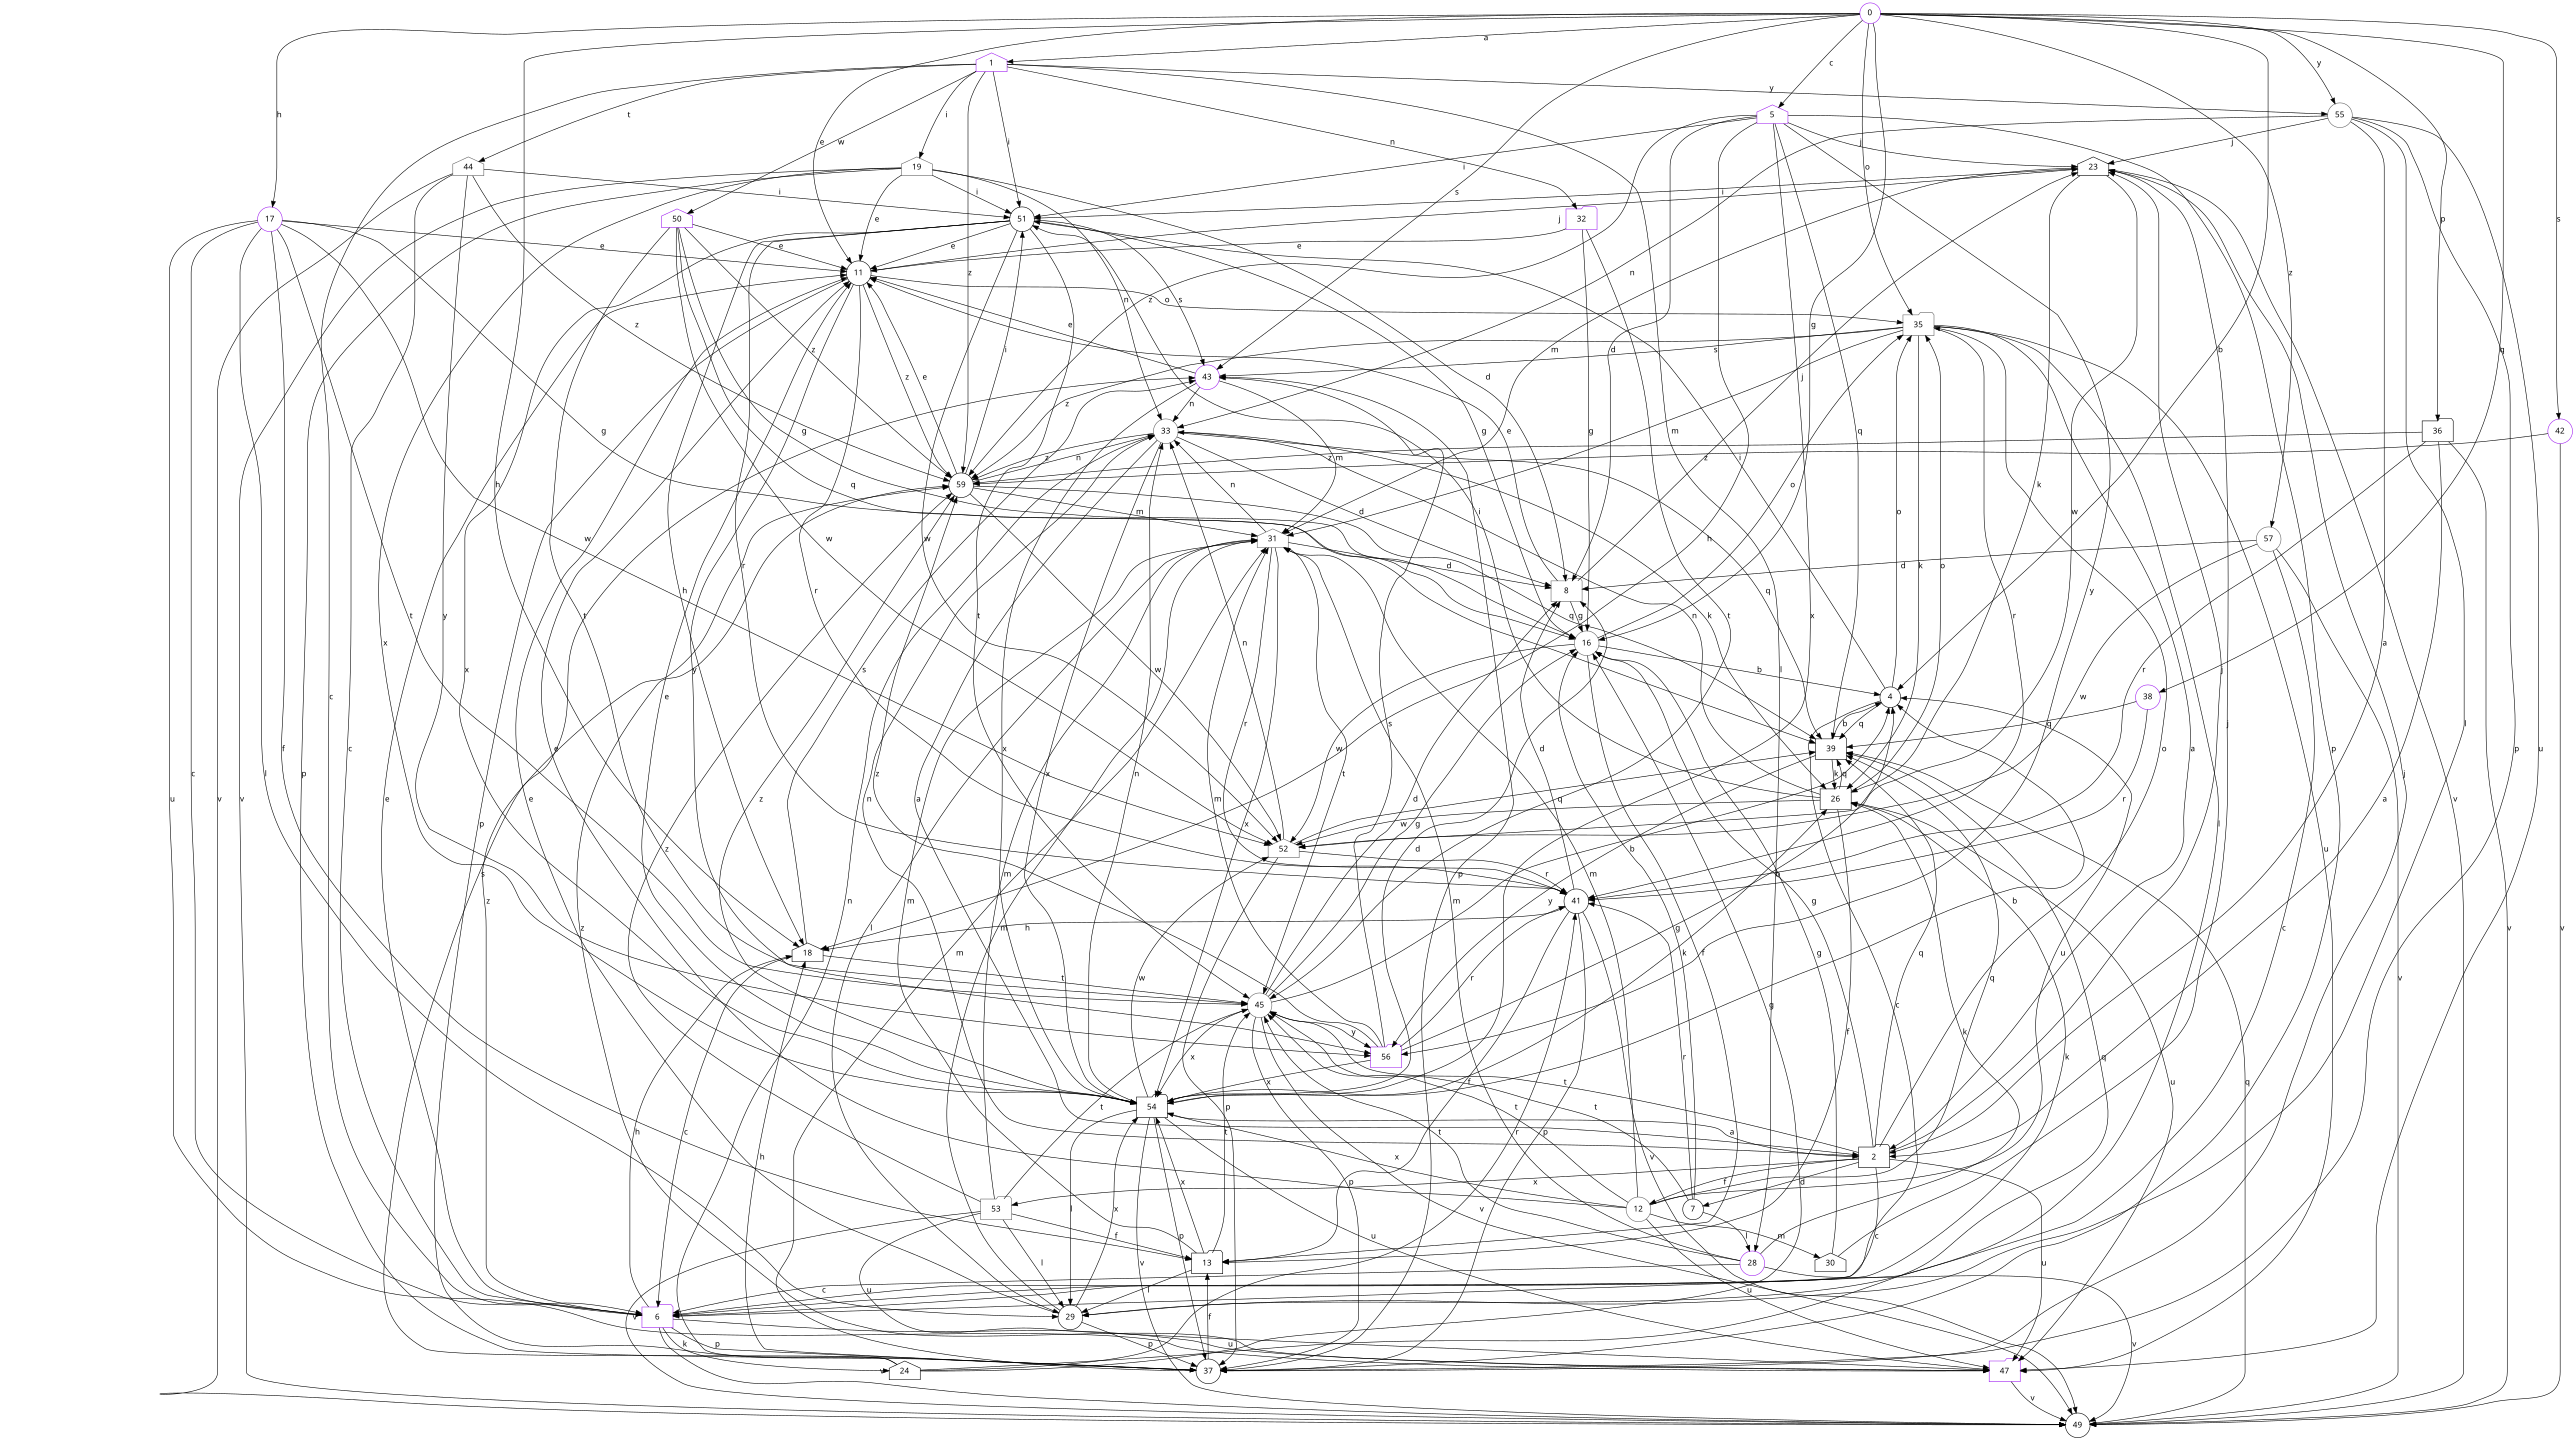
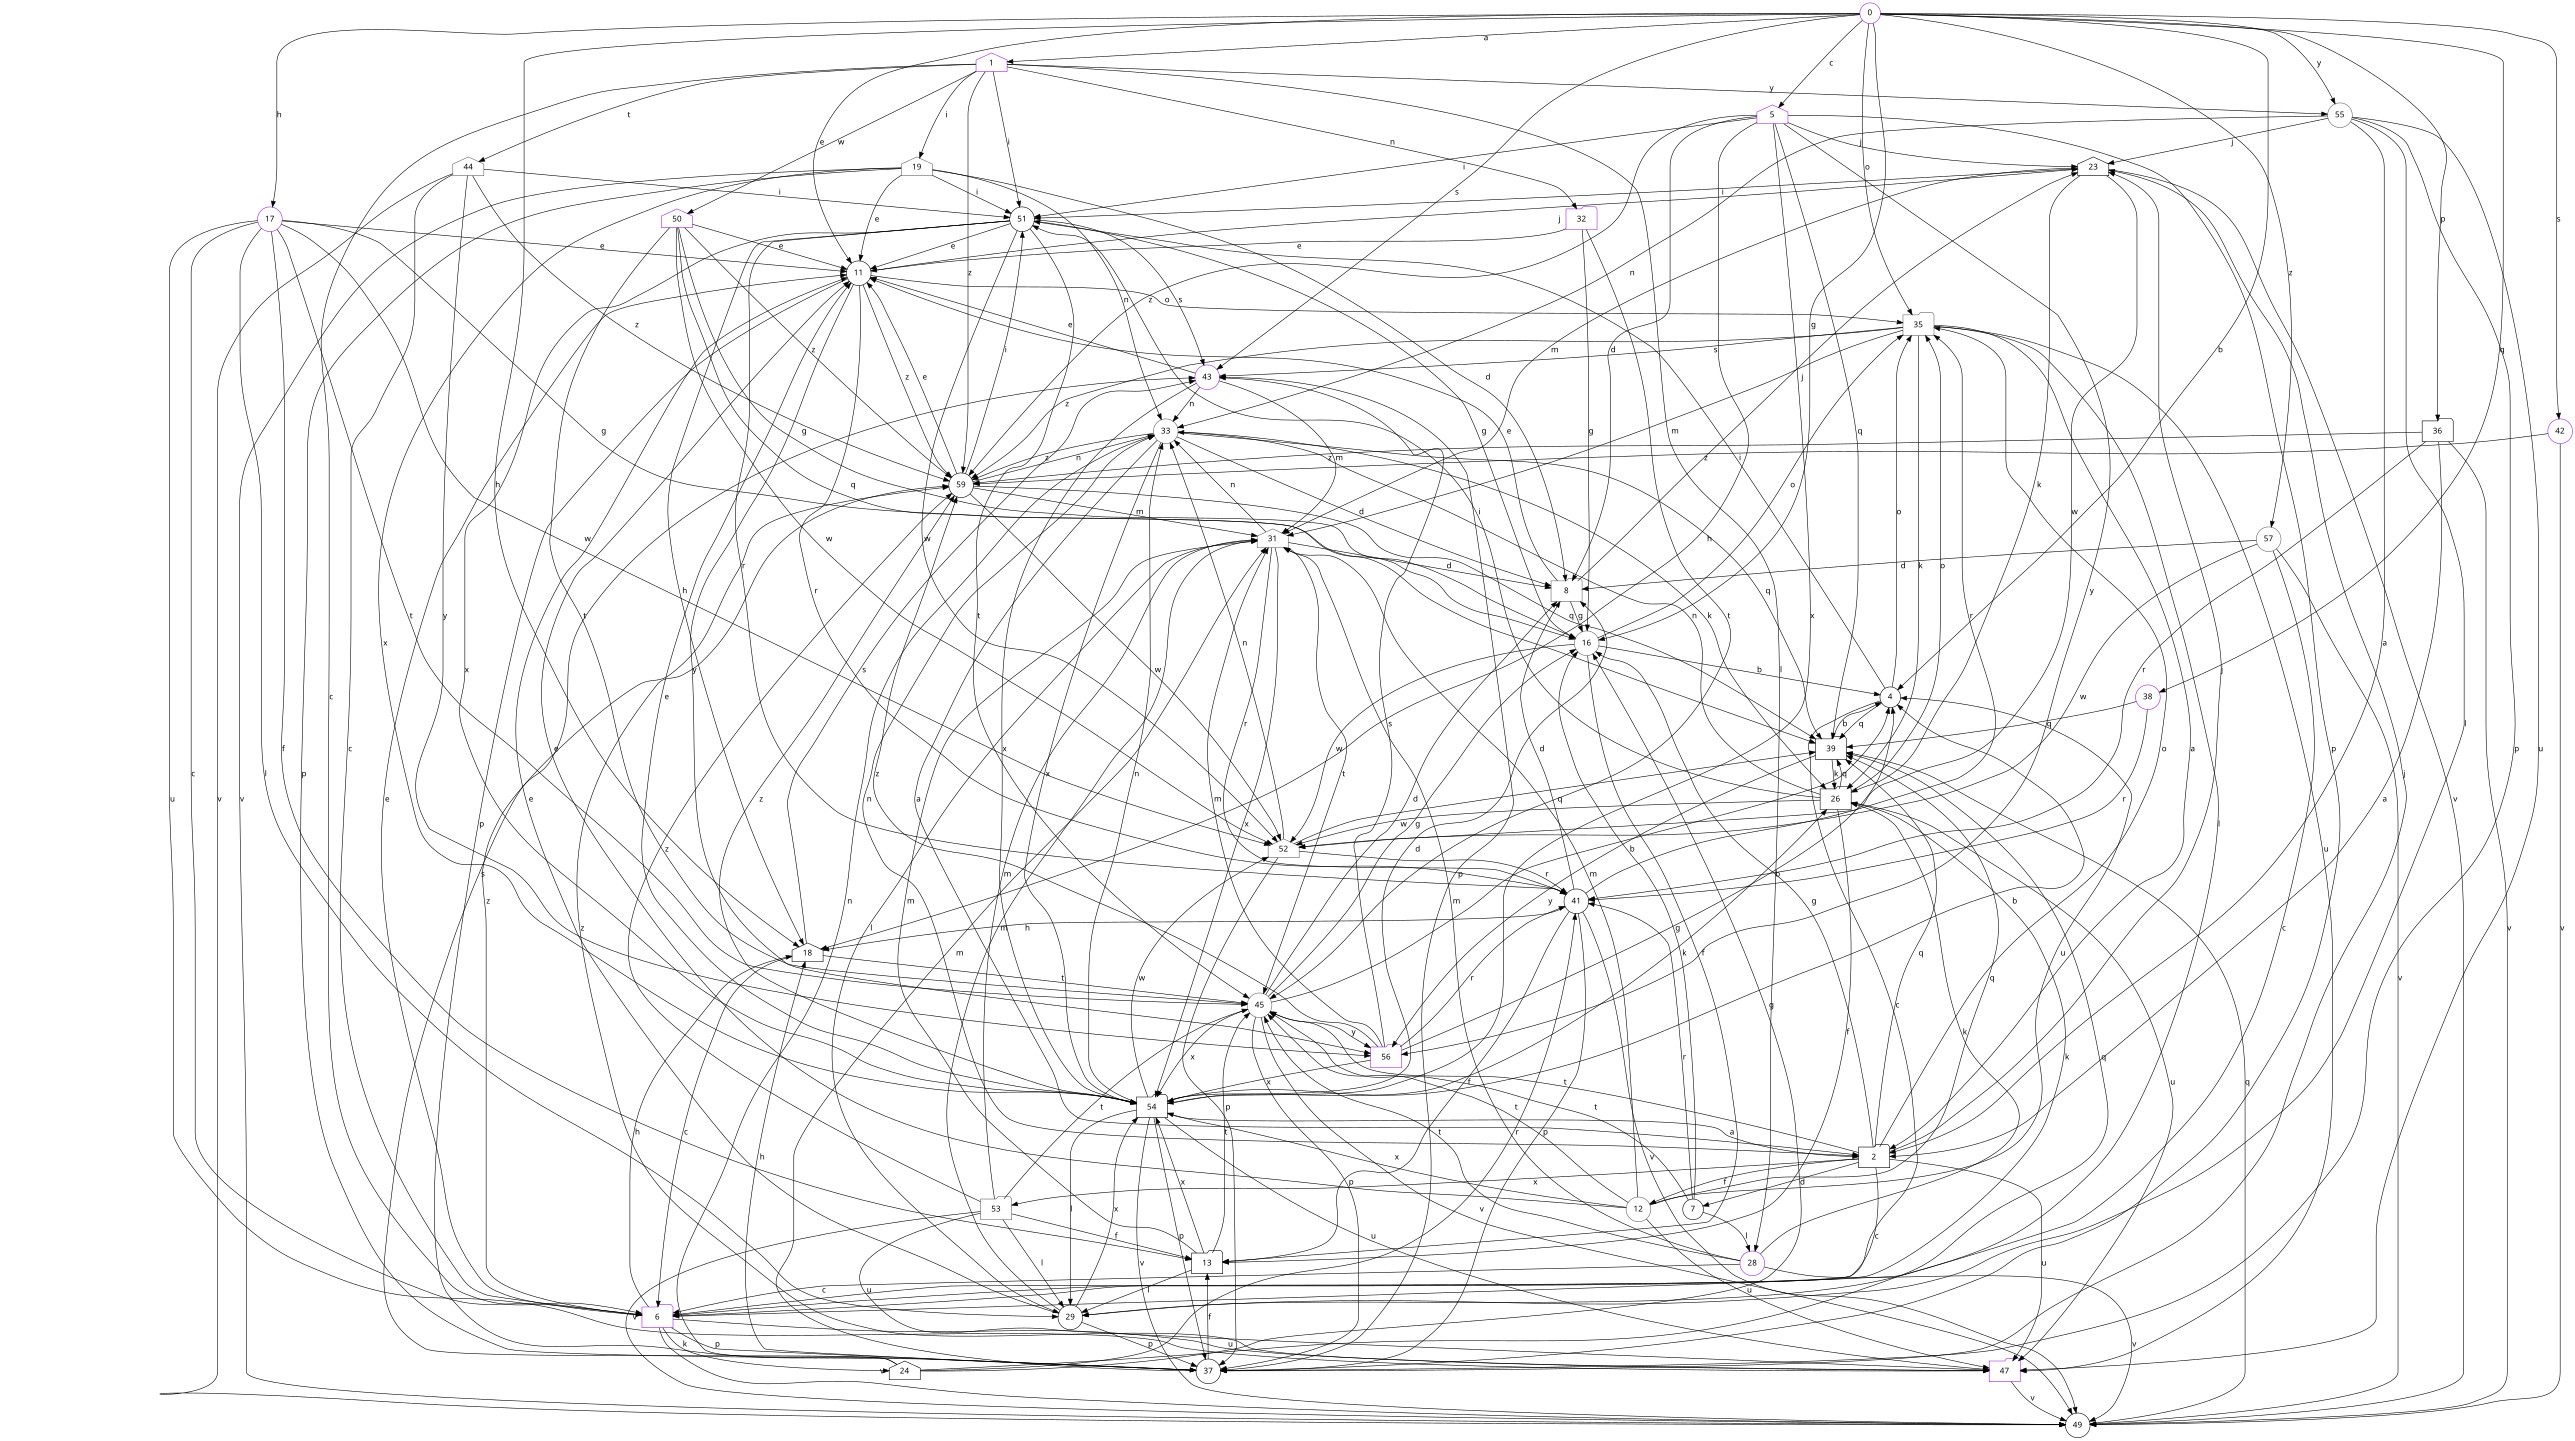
(2014, 748) -> (1971, 769)
(1831, 1263) -> none
